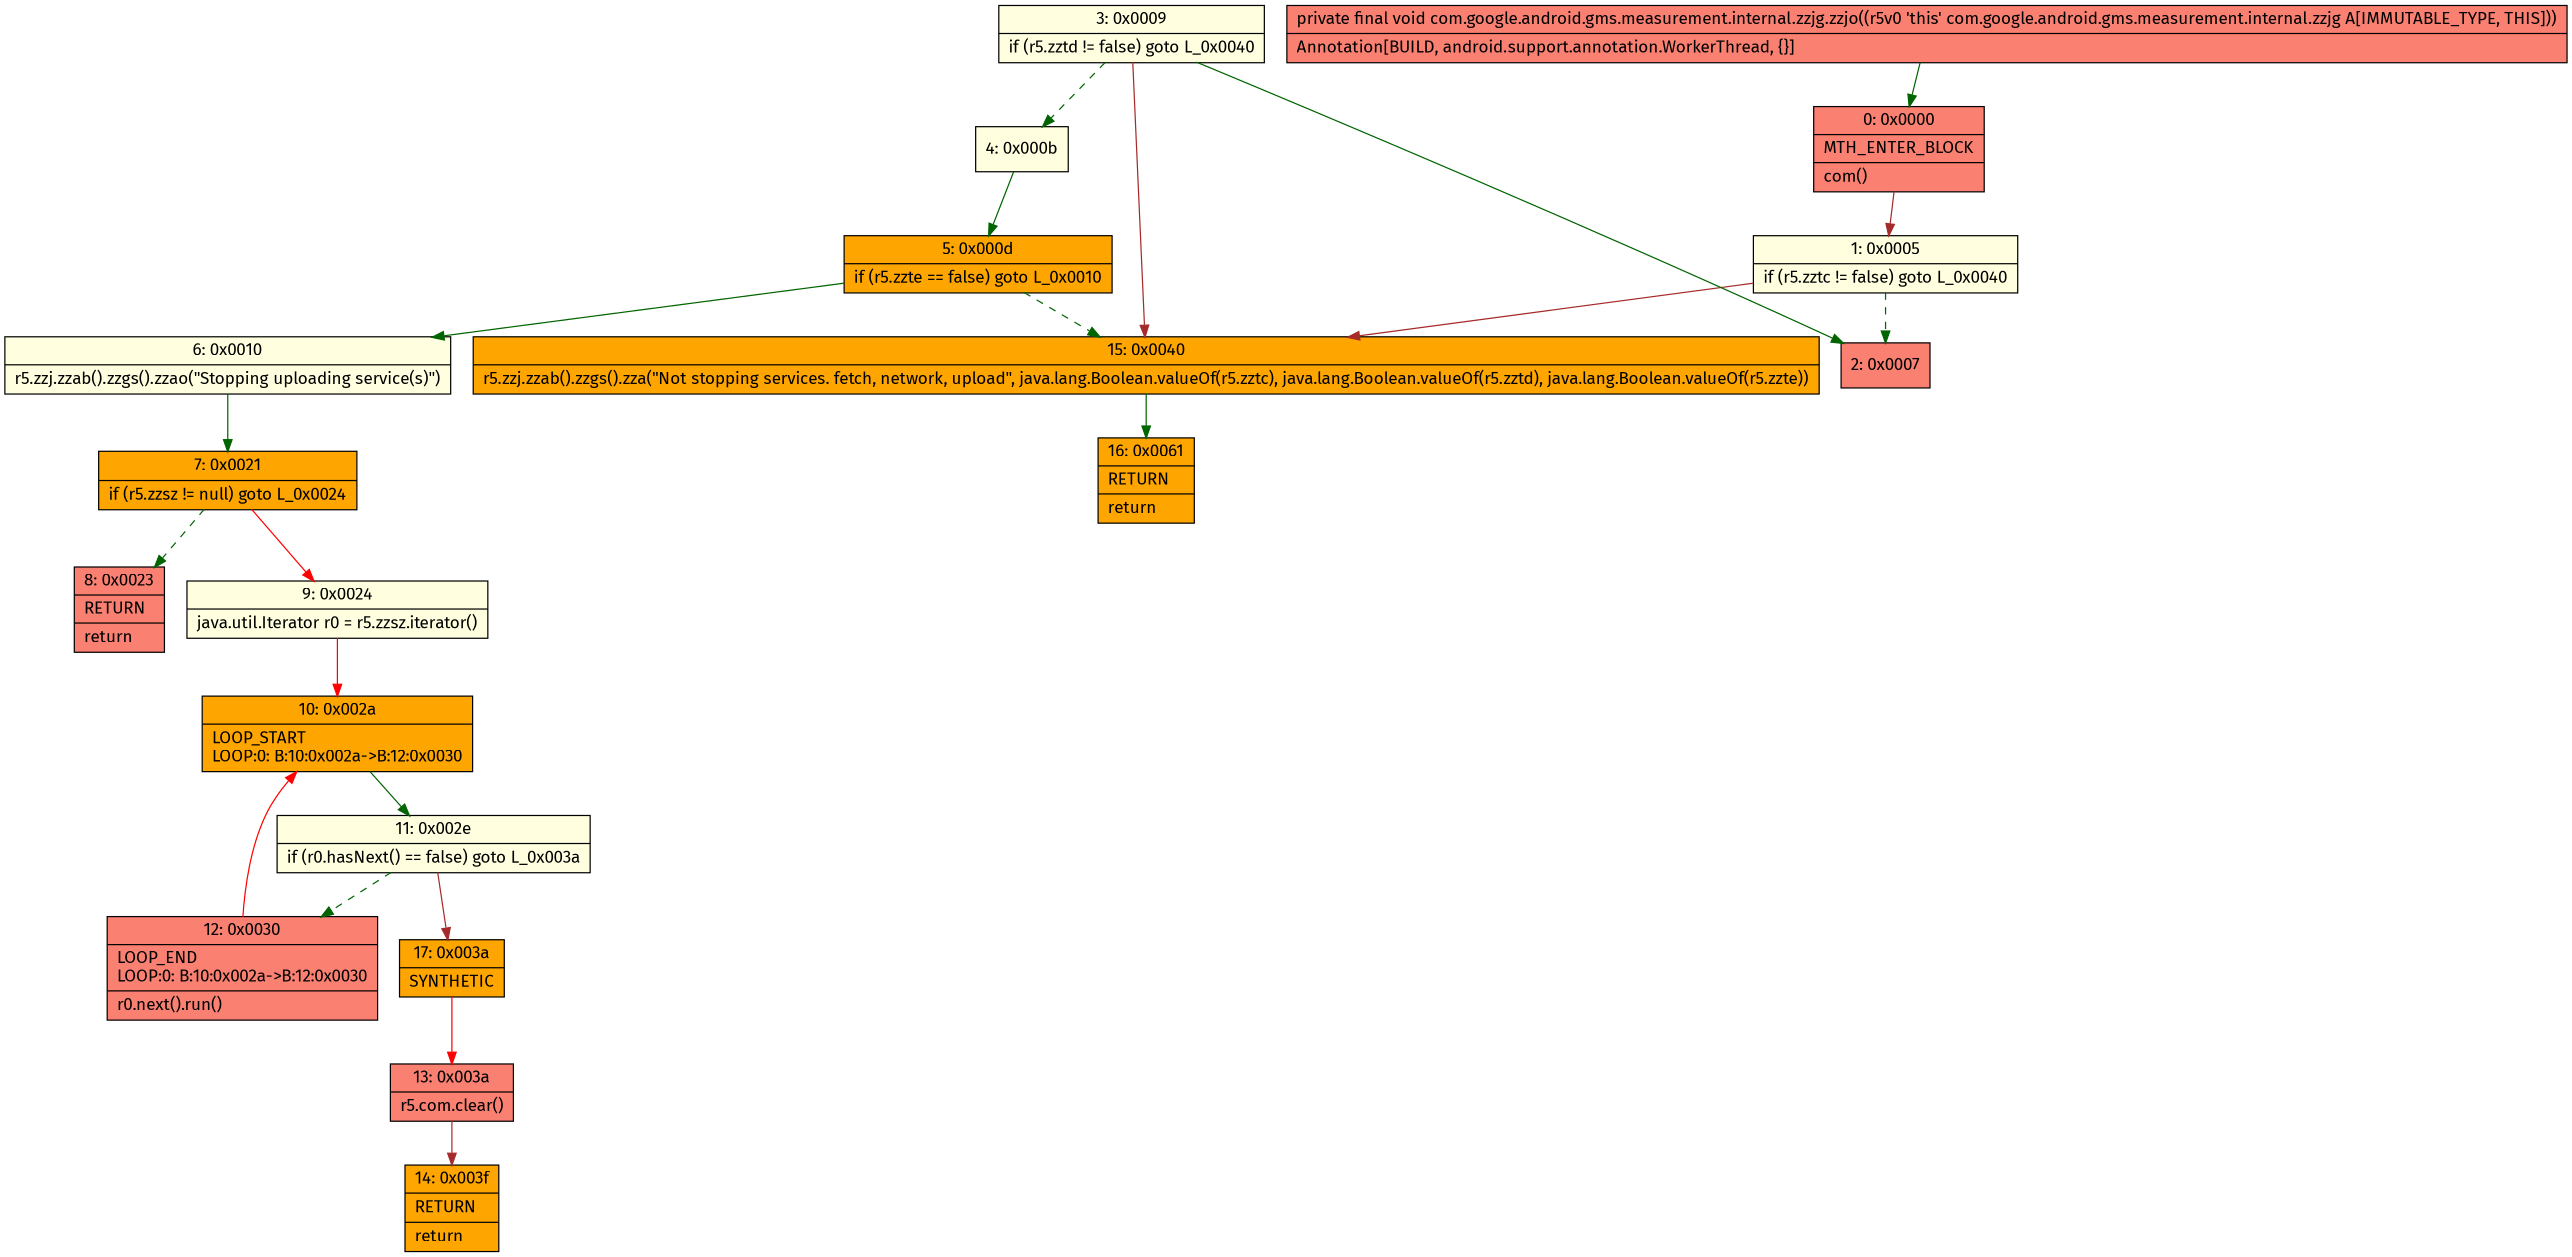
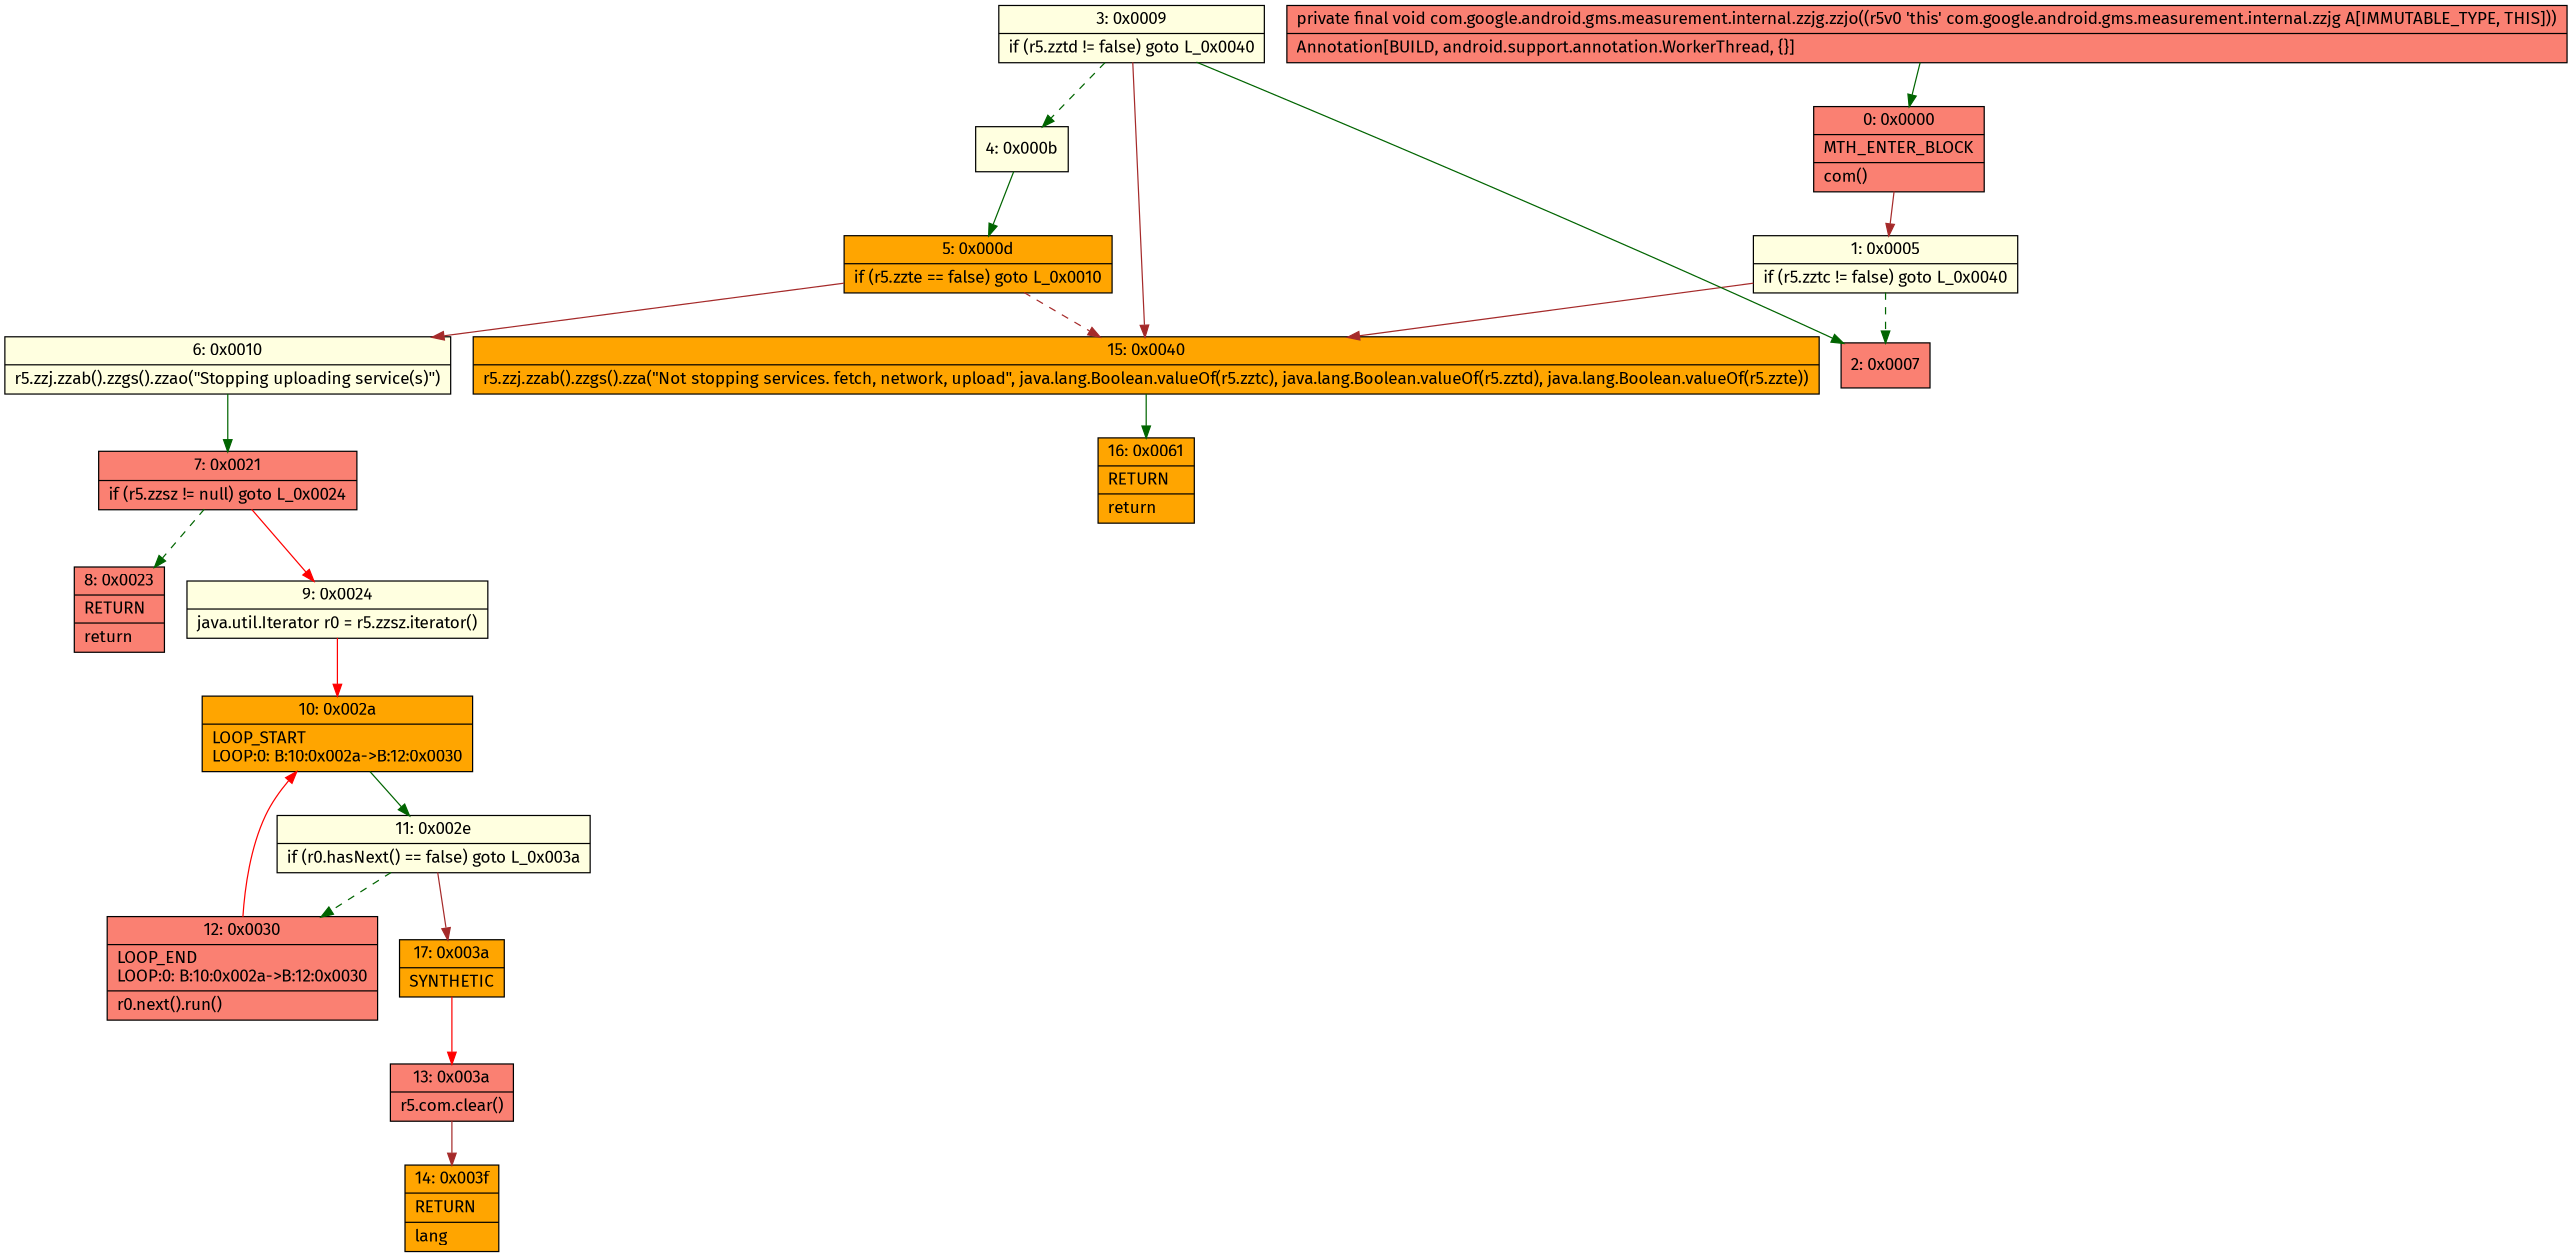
(644, 309) -> (644, 309)
(1057, 312) -> (1057, 312)
(228, 481) -> (228, 481)
(439, 1236) -> (432, 1236)
